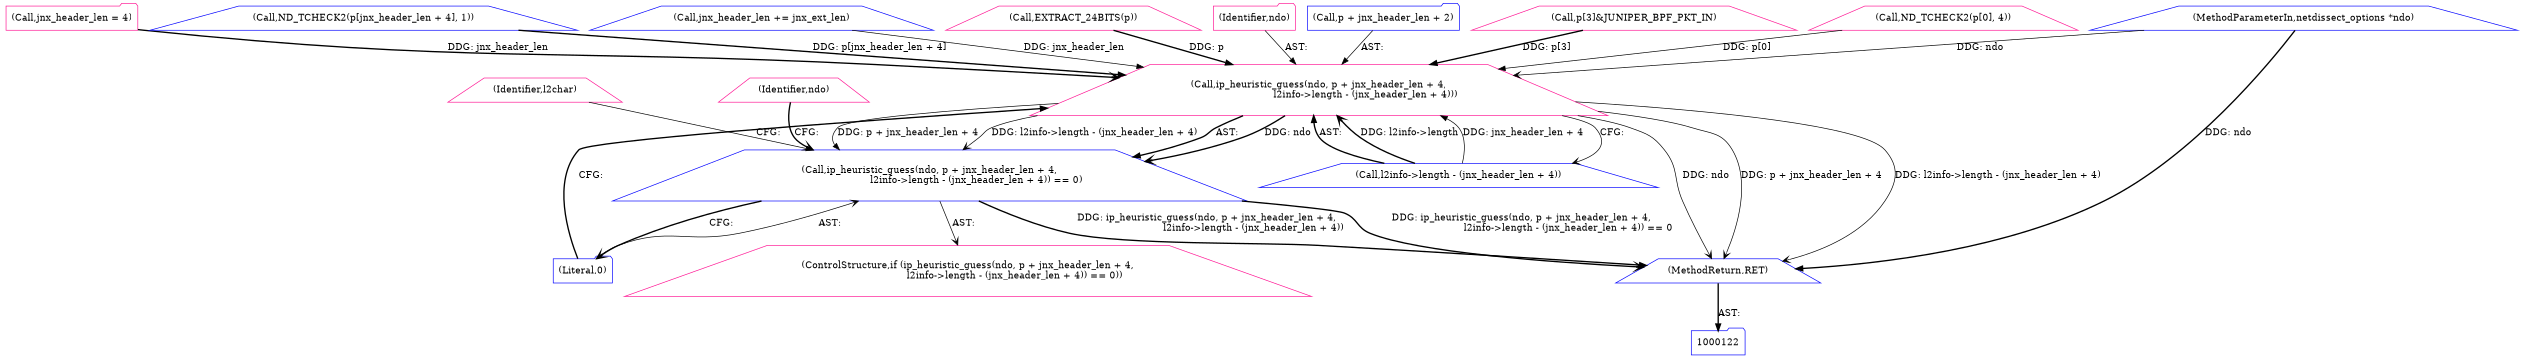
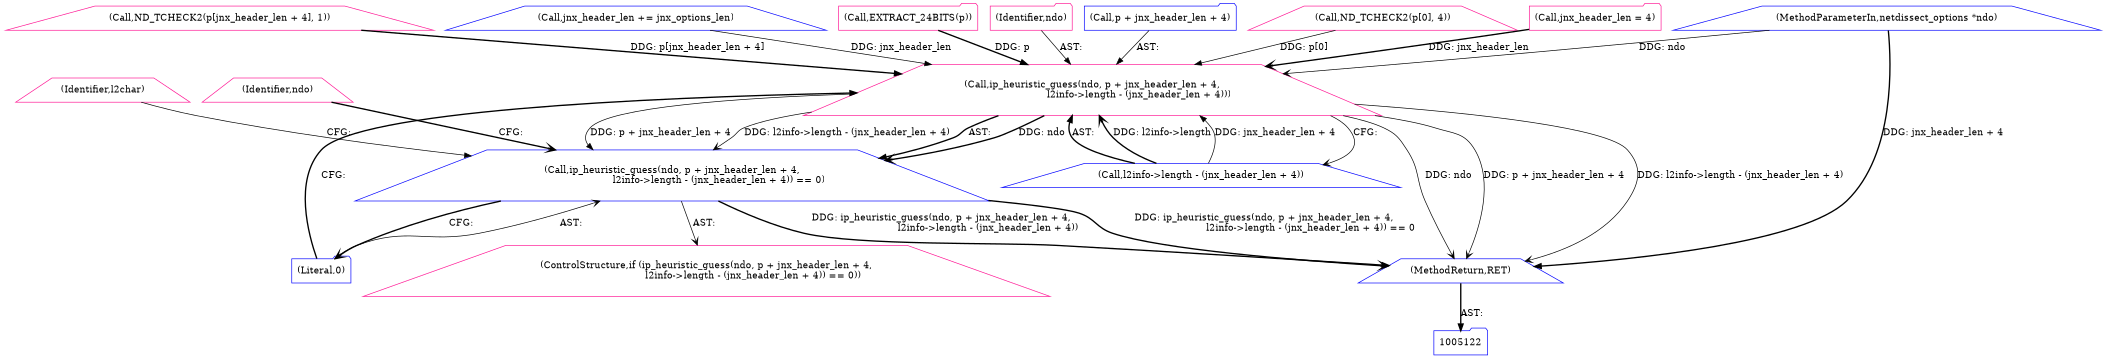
(364, 18) -> (220, 18)
(762, 18) -> (636, 18)
(1074, 18) -> (908, 18)
(1383, 18) -> (1160, 18)
(1634, 18) -> none
(2228, 133) -> (1943, 133)
(1718, 343) -> (1461, 343)
